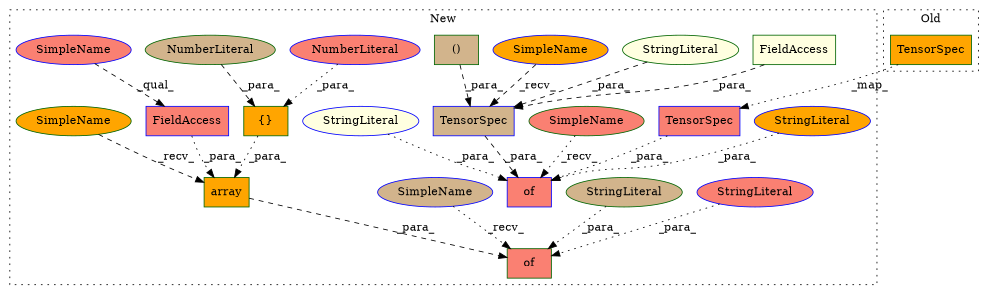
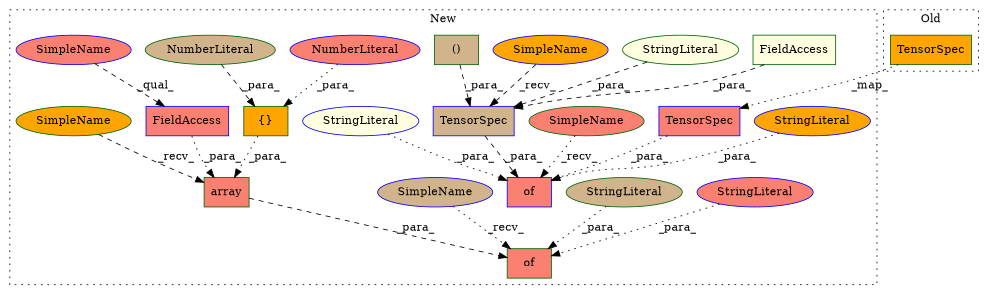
(227, 192) -> (227, 192)
